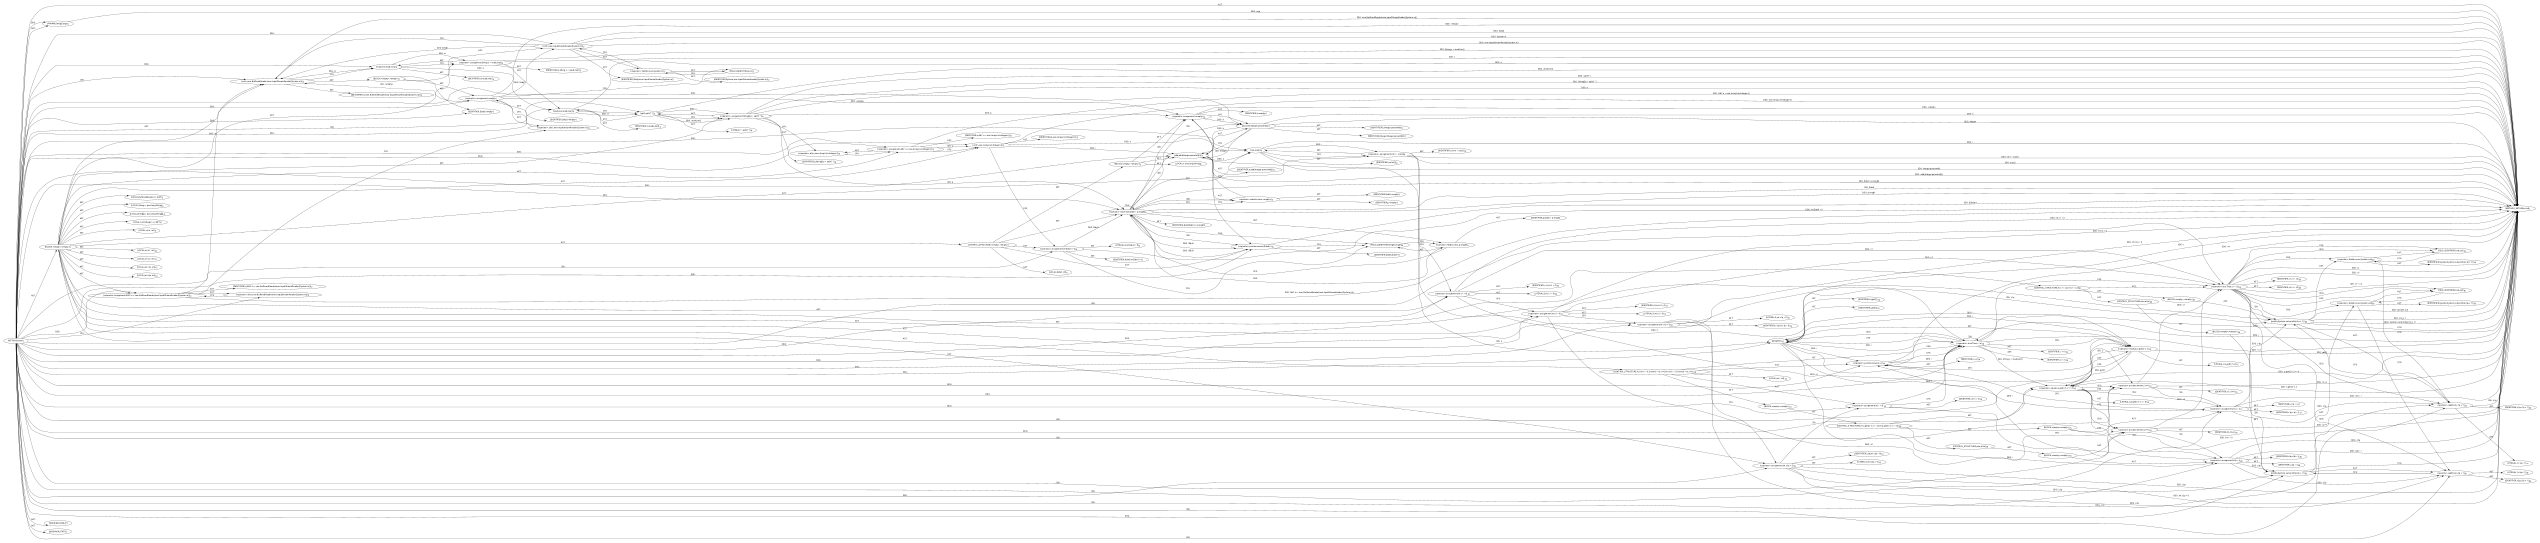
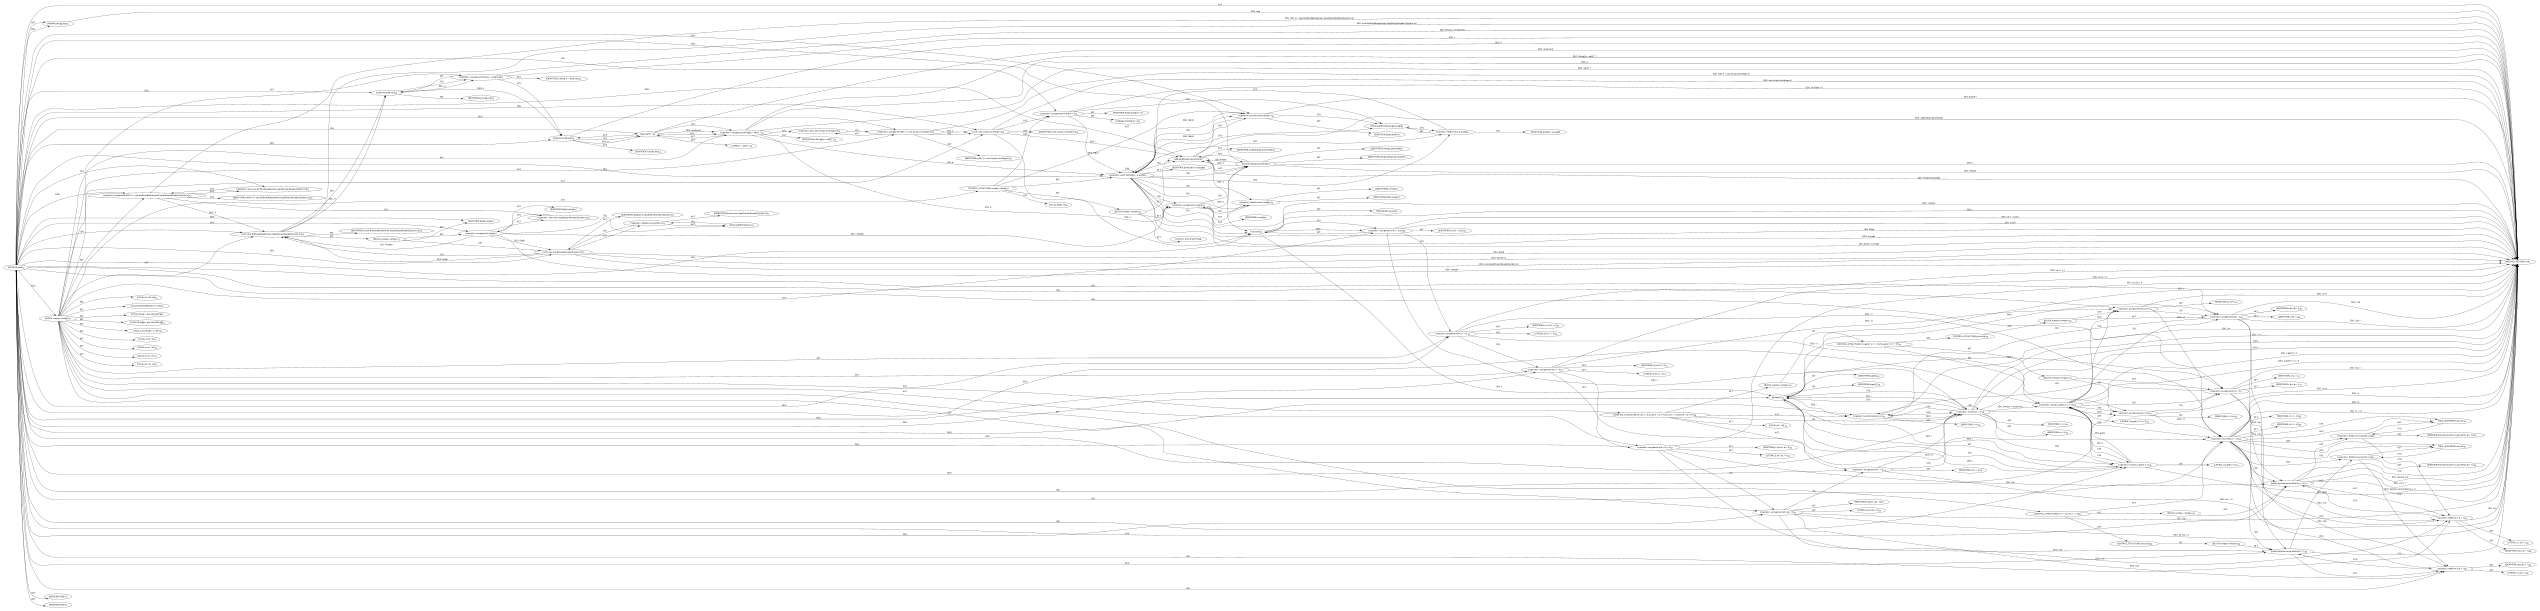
(820, 368) -> (745, 446)
